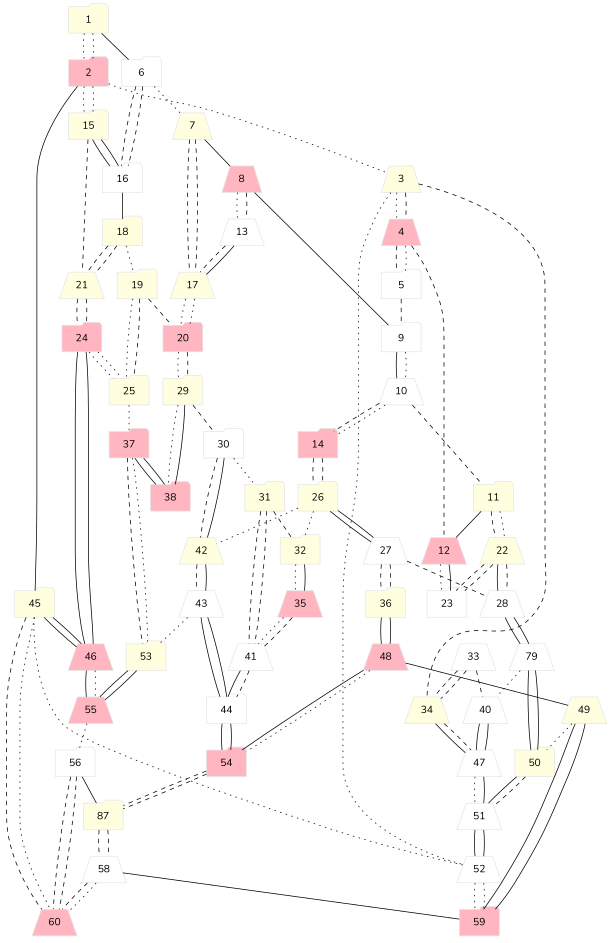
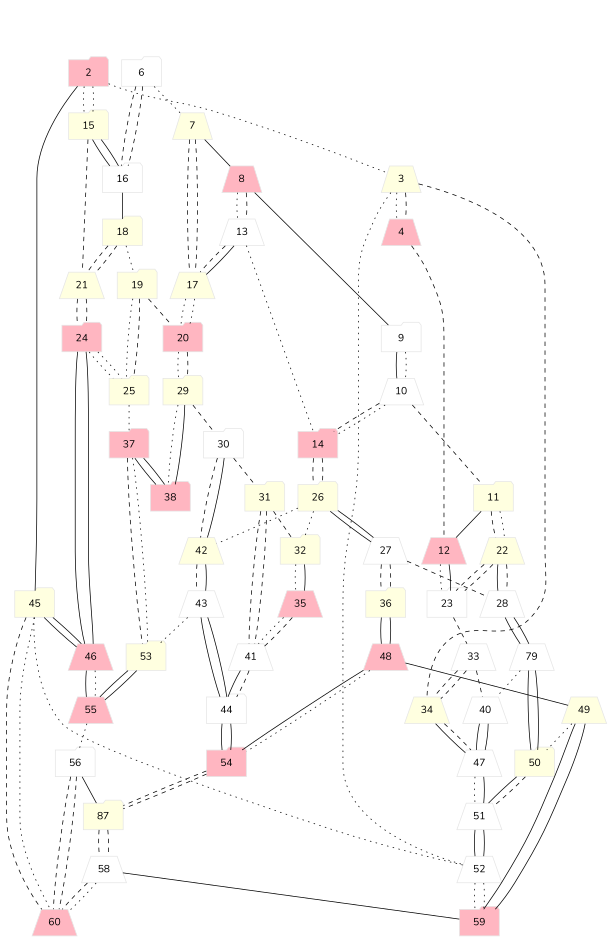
(88, 20) -> none
(401, 285) -> none
none -> (280, 338)
(244, 471) -> (244, 471)
none -> (460, 629)
